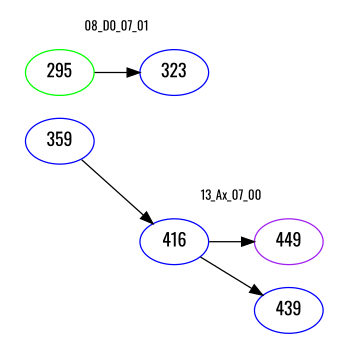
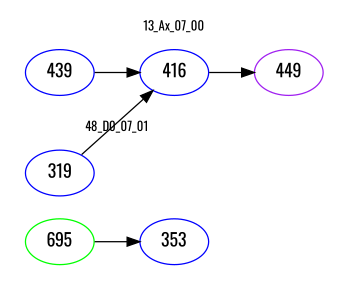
(117, 27) -> (117, 128)
(60, 73) -> (60, 242)
(174, 73) -> (174, 242)
(60, 141) -> (60, 173)
(226, 273) -> (111, 73)
